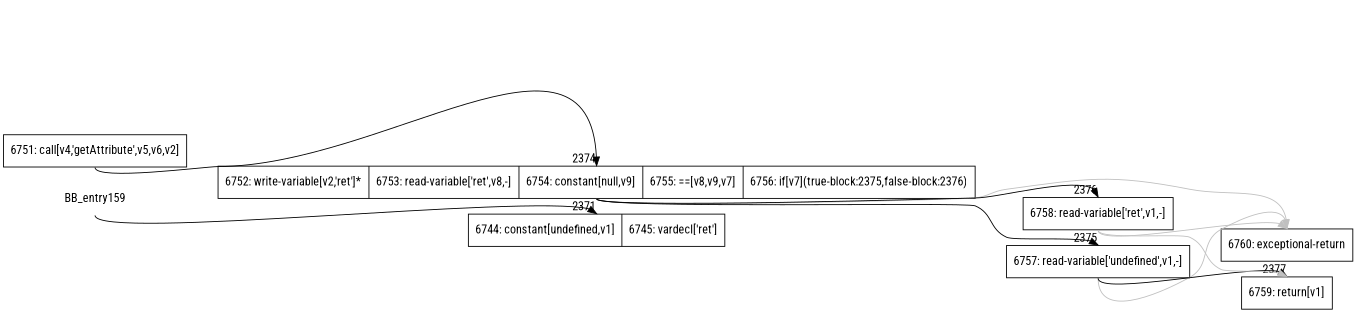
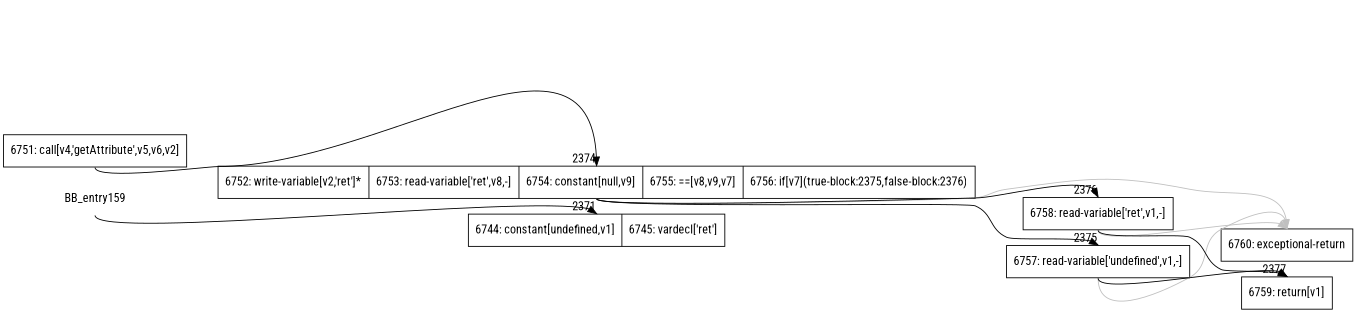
(1194, 240) -> (1194, 240)
